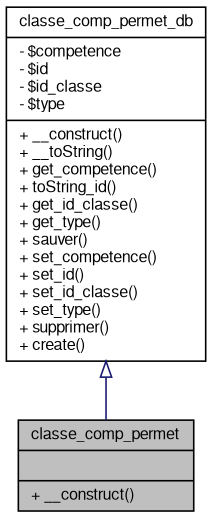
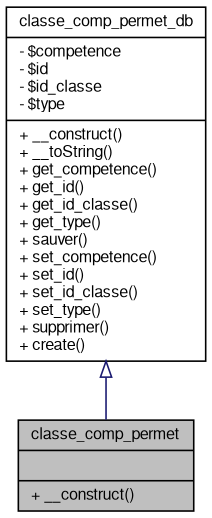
(68, 187) -> (52, 187)
